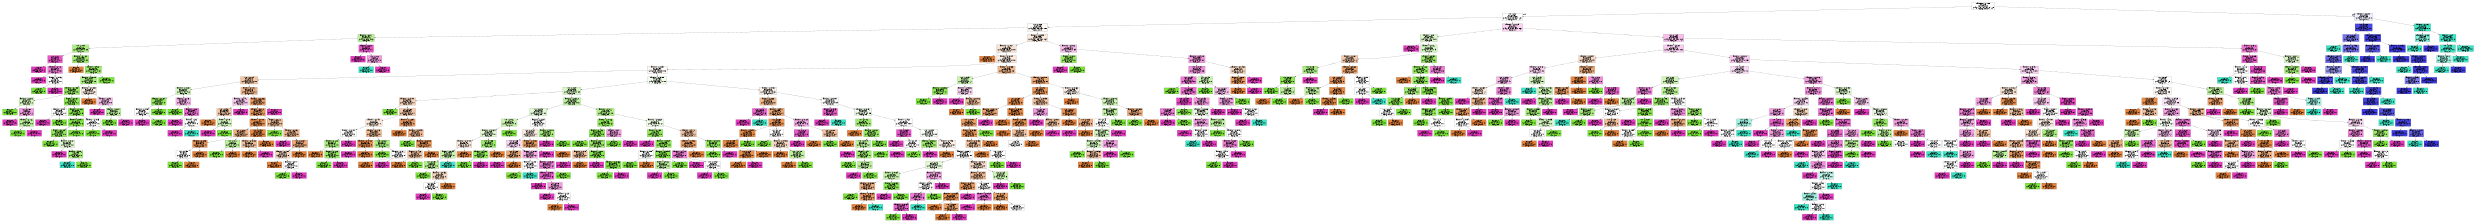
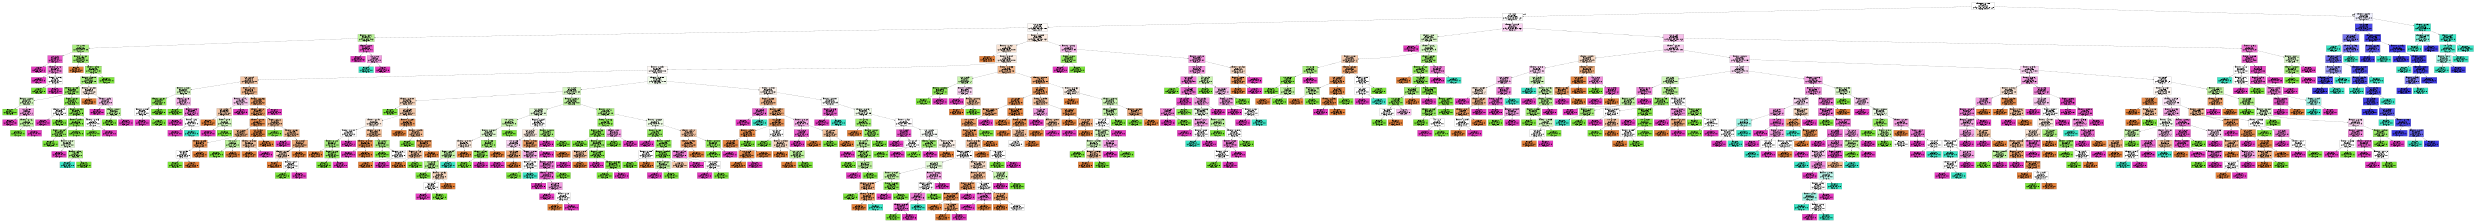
(1404, 112) -> (1404, 112)
(2068, 112) -> (2068, 112)
(680, 165) -> (680, 165)
(1835, 165) -> (1835, 165)
